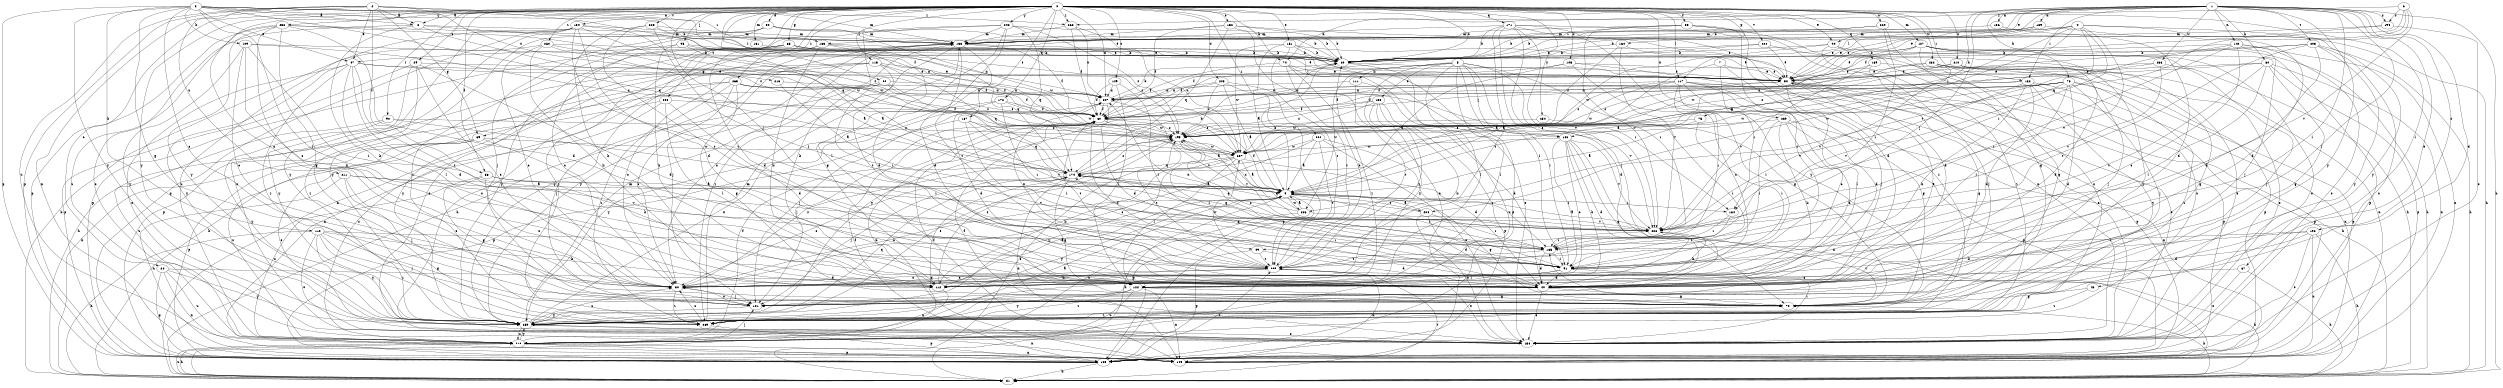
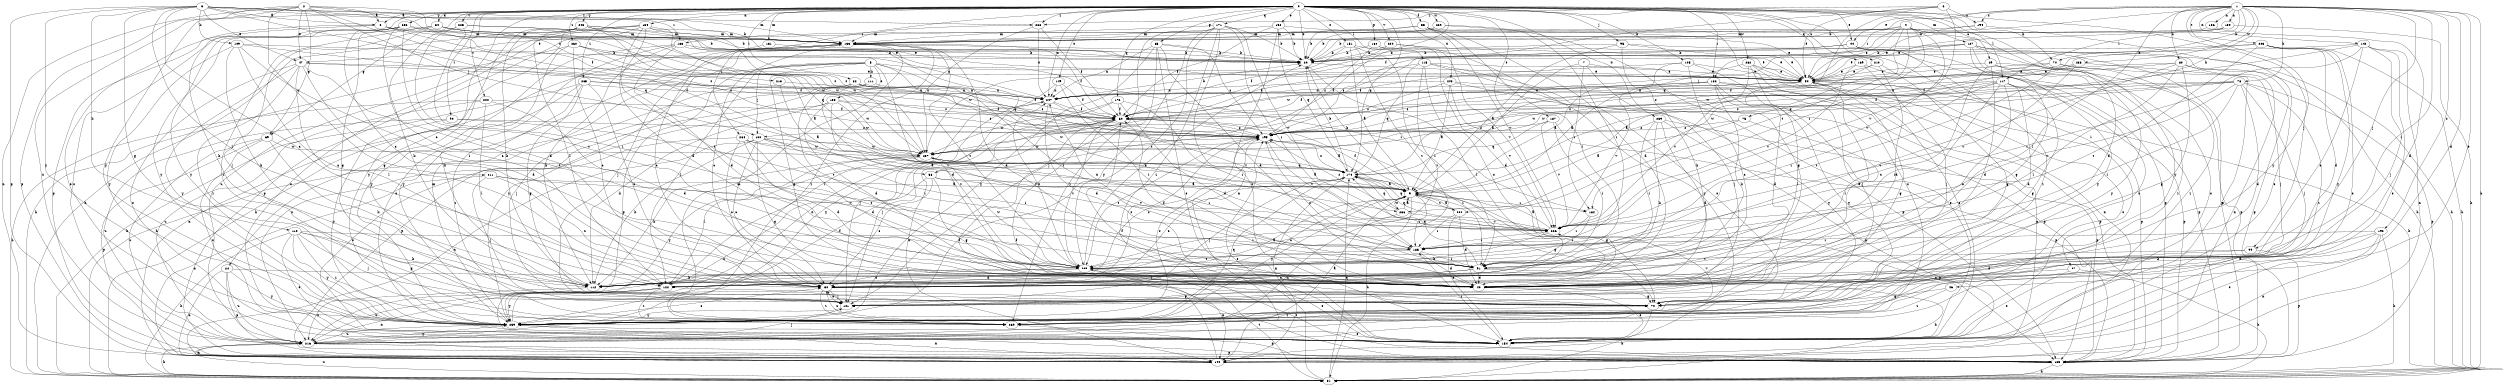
(1862, 35) -> (1921, 35)
(1543, 119) -> none
